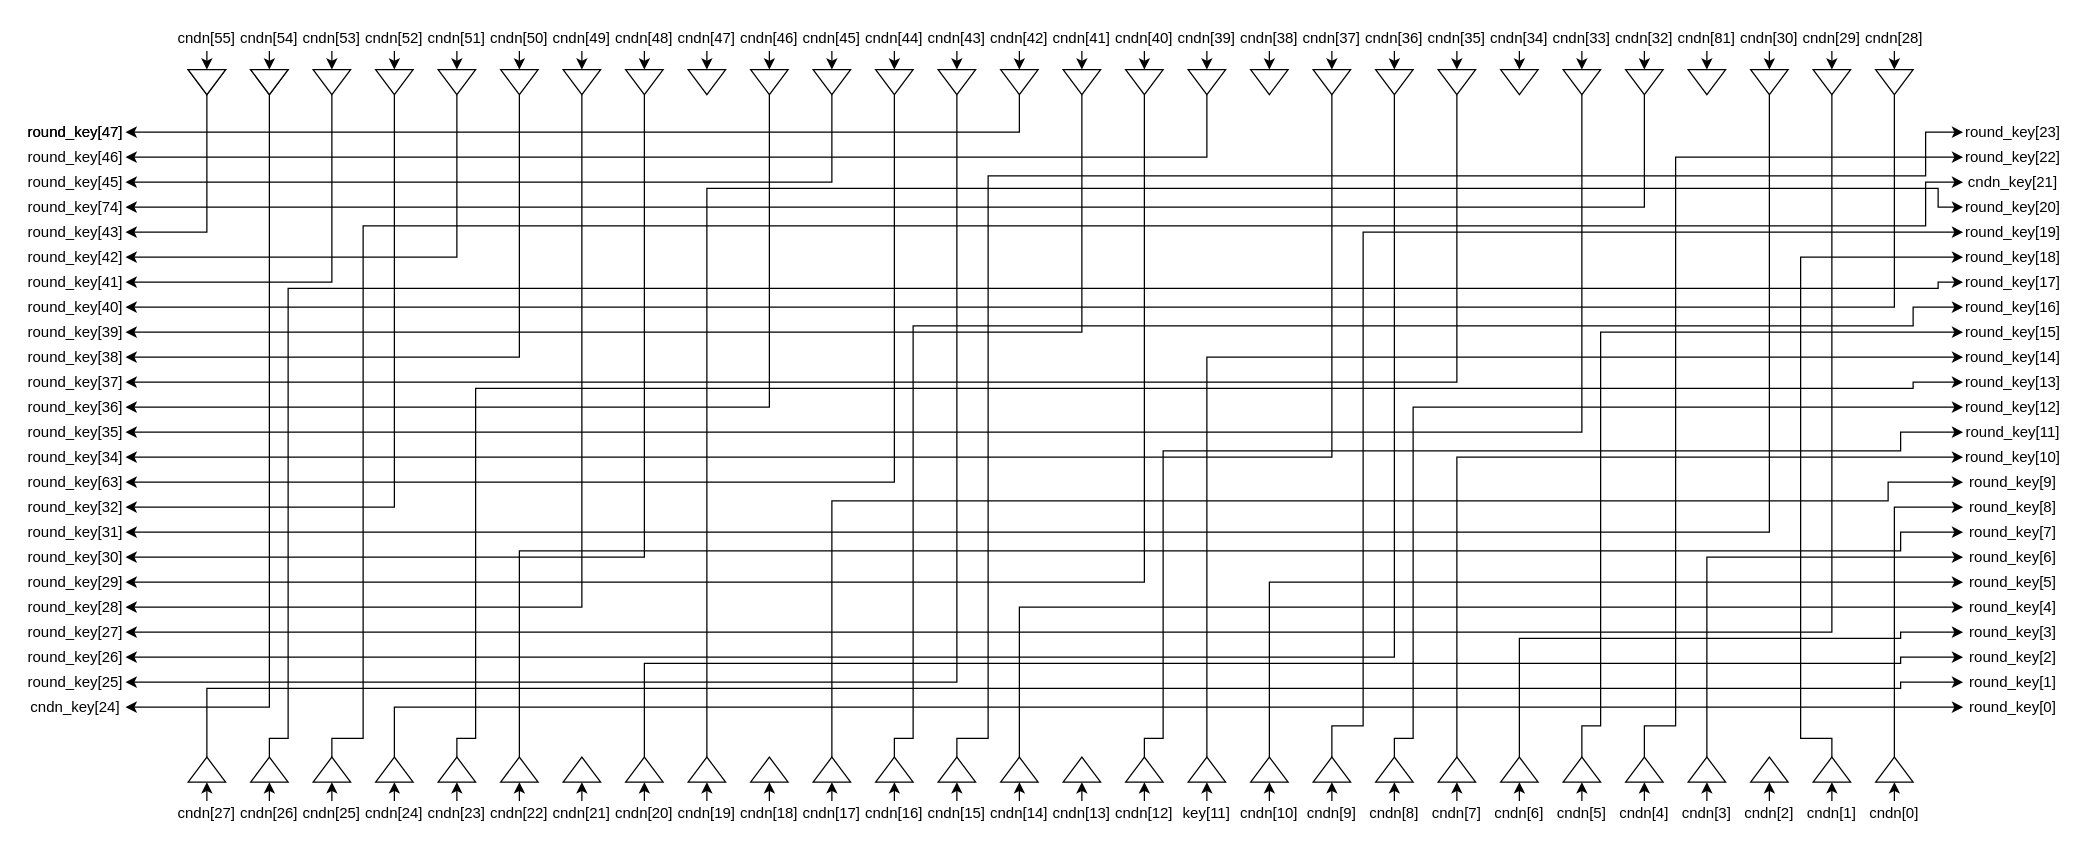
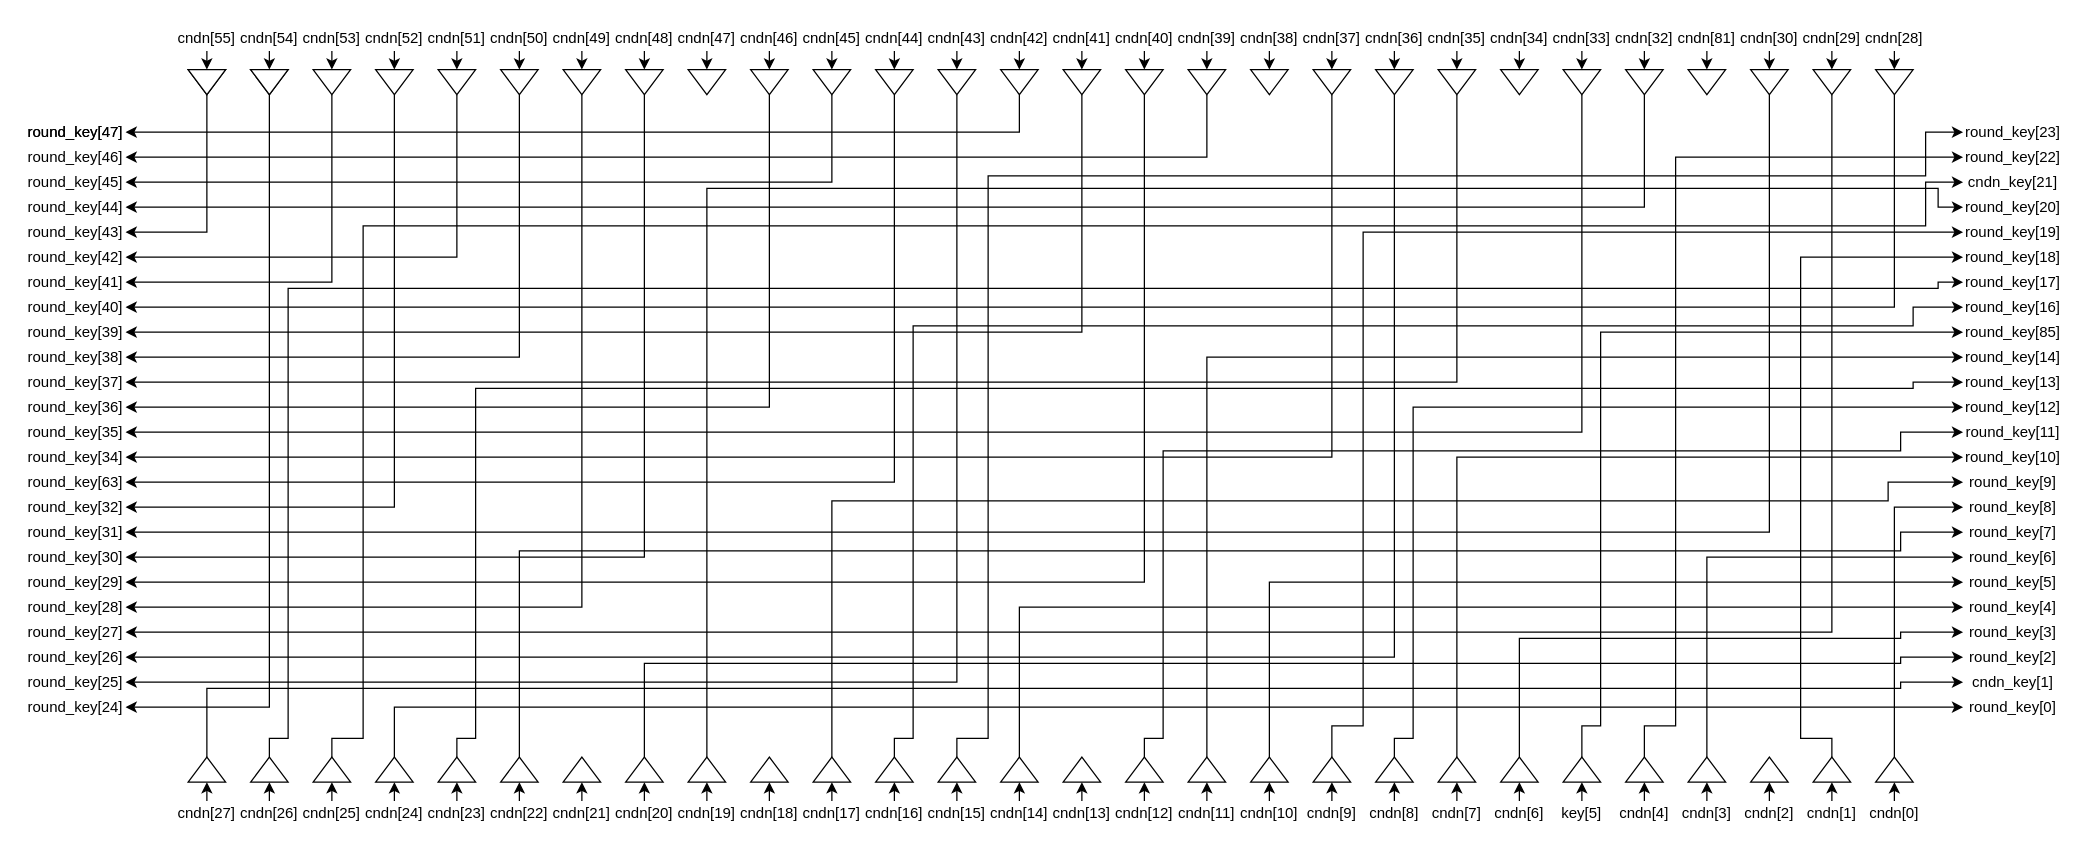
(76, 207) -> (76, 207)
(2013, 332) -> (2013, 332)
(2013, 682) -> (2013, 682)
(76, 707) -> (76, 707)
(1207, 813) -> (1207, 813)
(1582, 813) -> (1582, 813)
